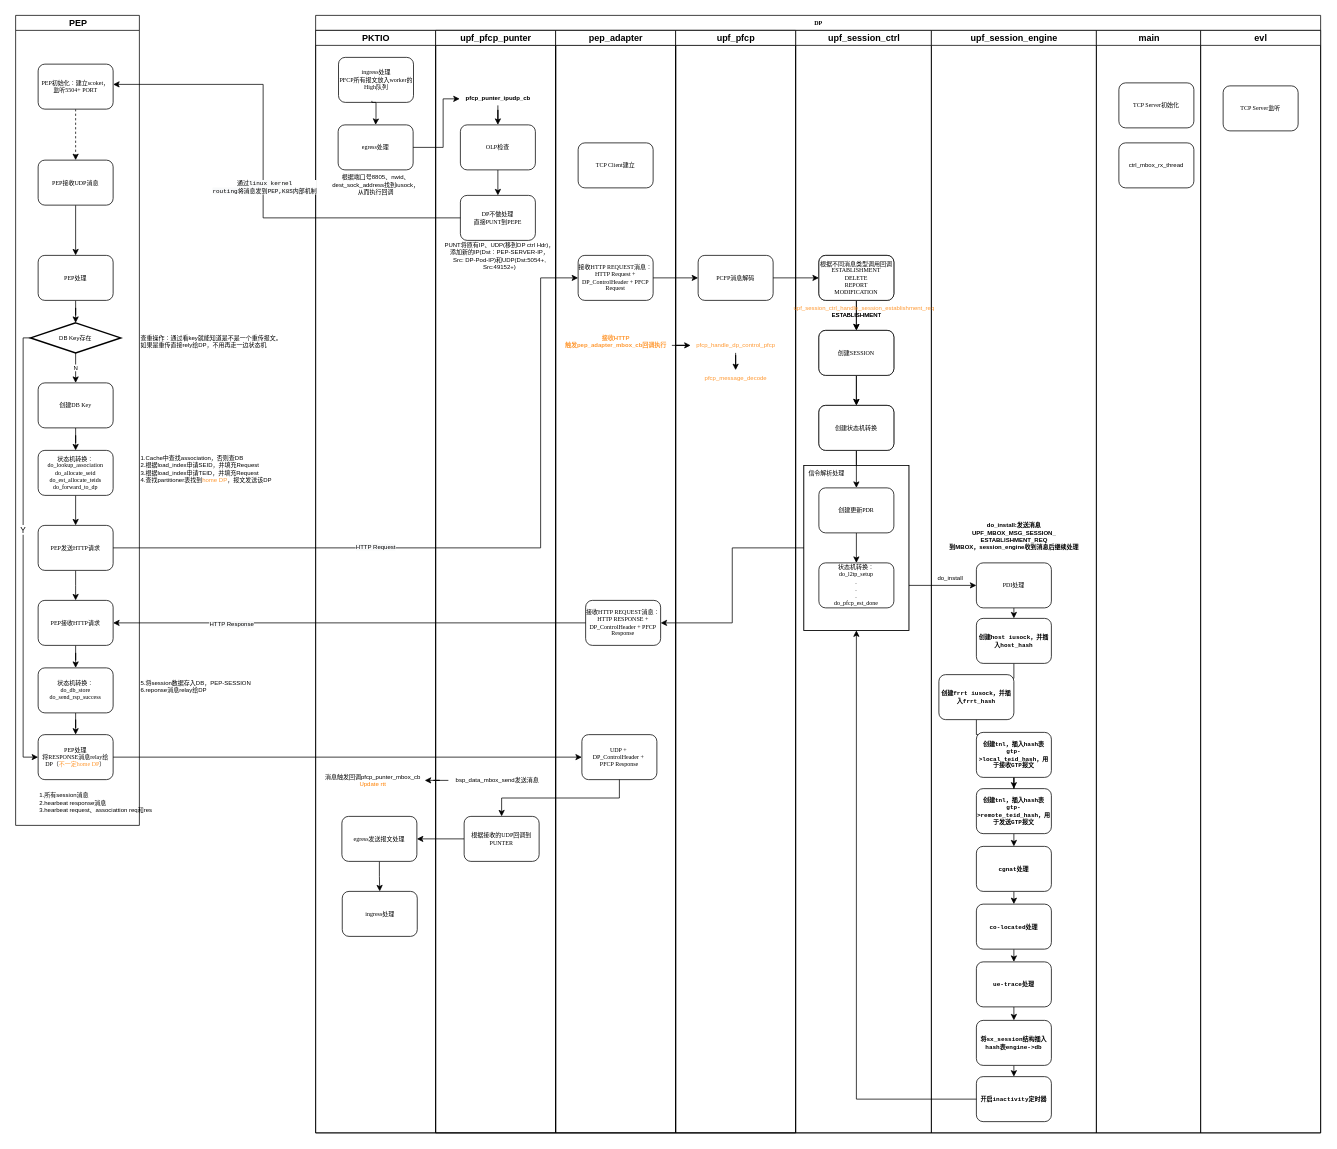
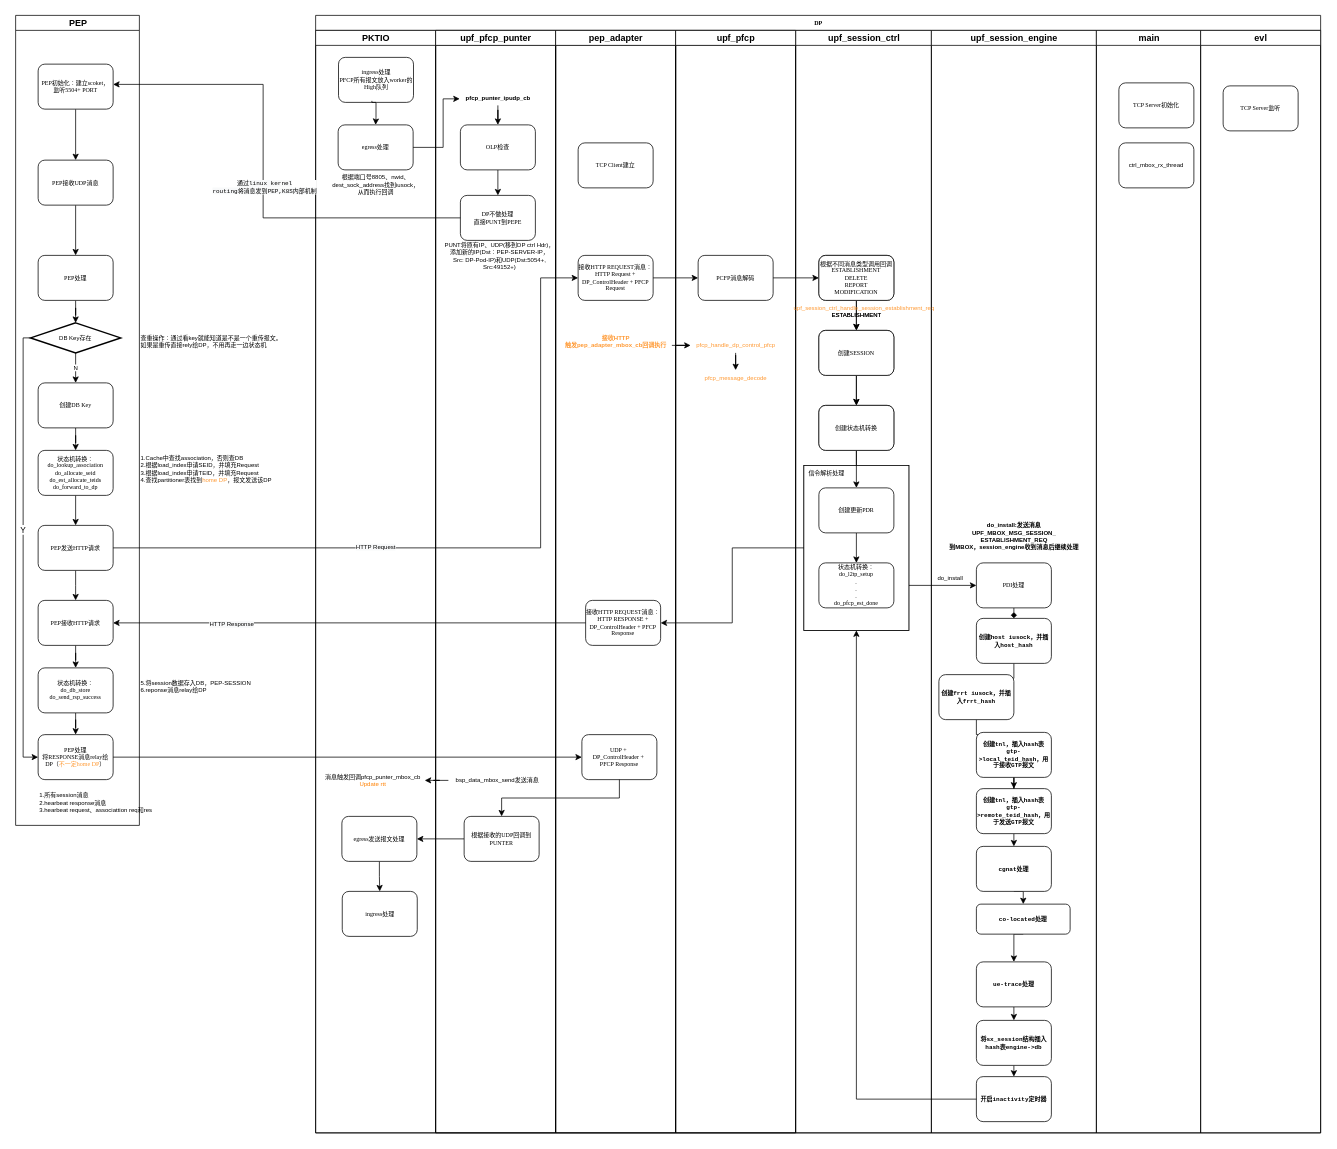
(75, 132) -> (75, 132)
(1014, 611) -> (1014, 611)
(1014, 927) -> (1023, 919)
